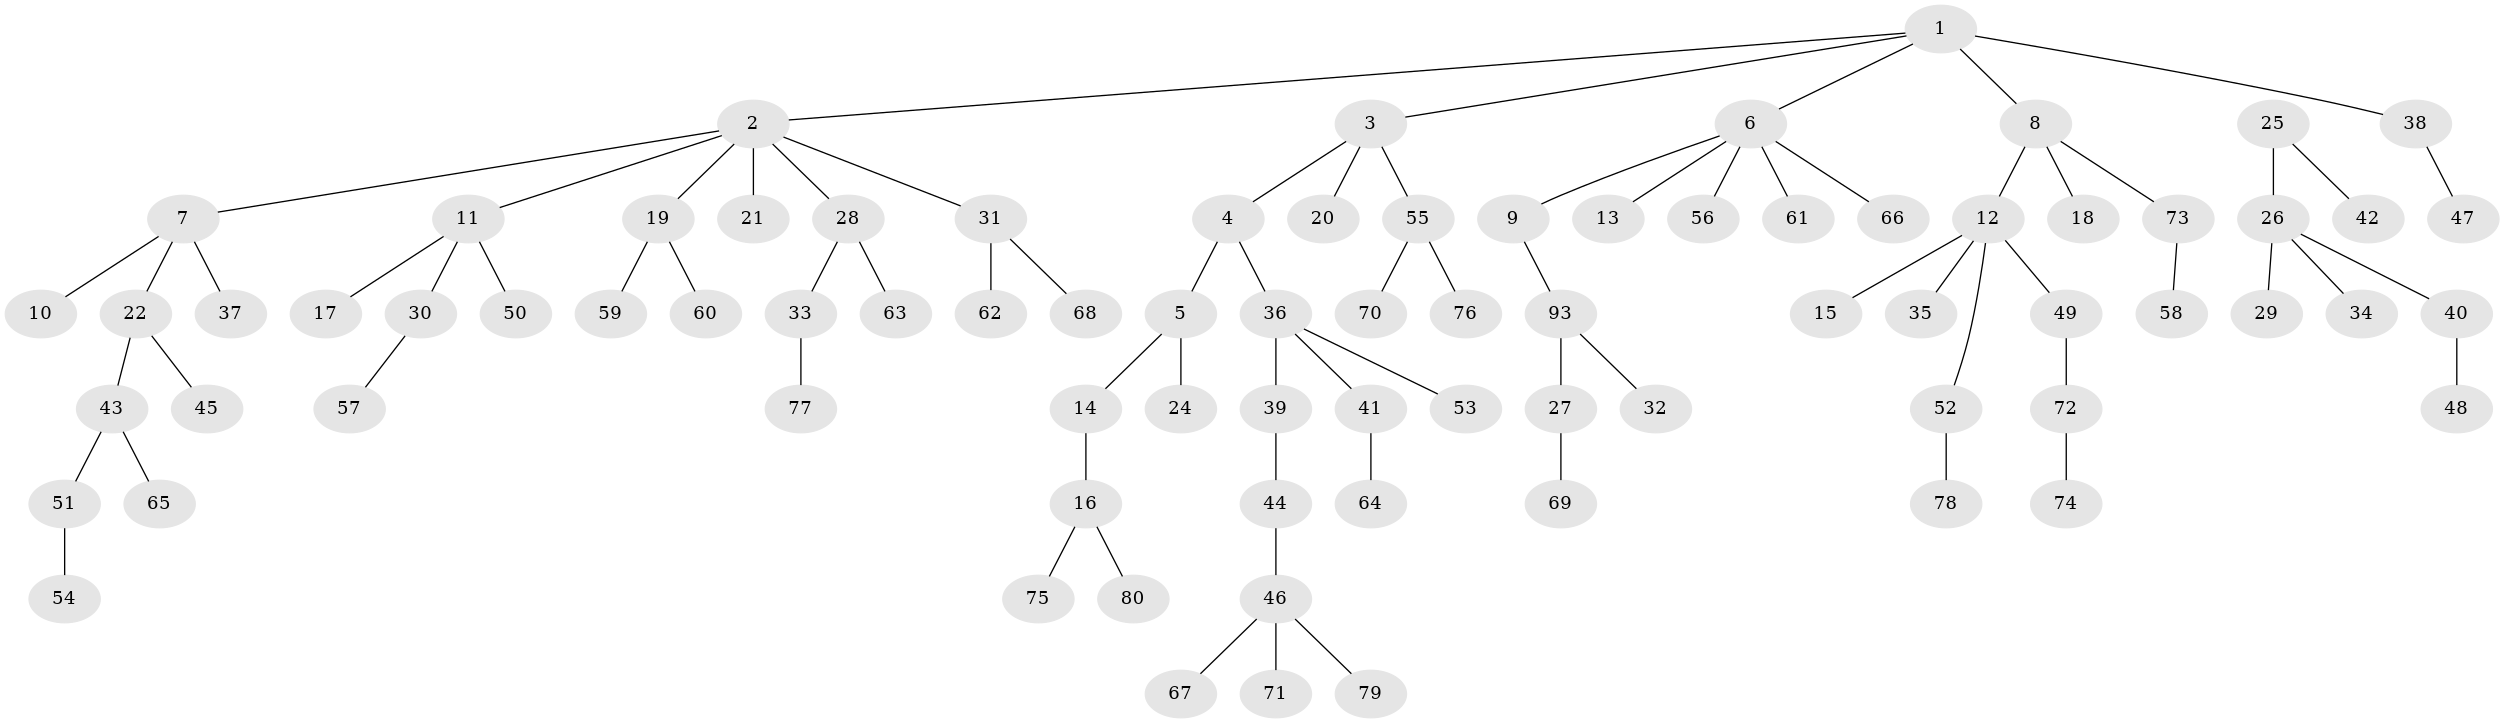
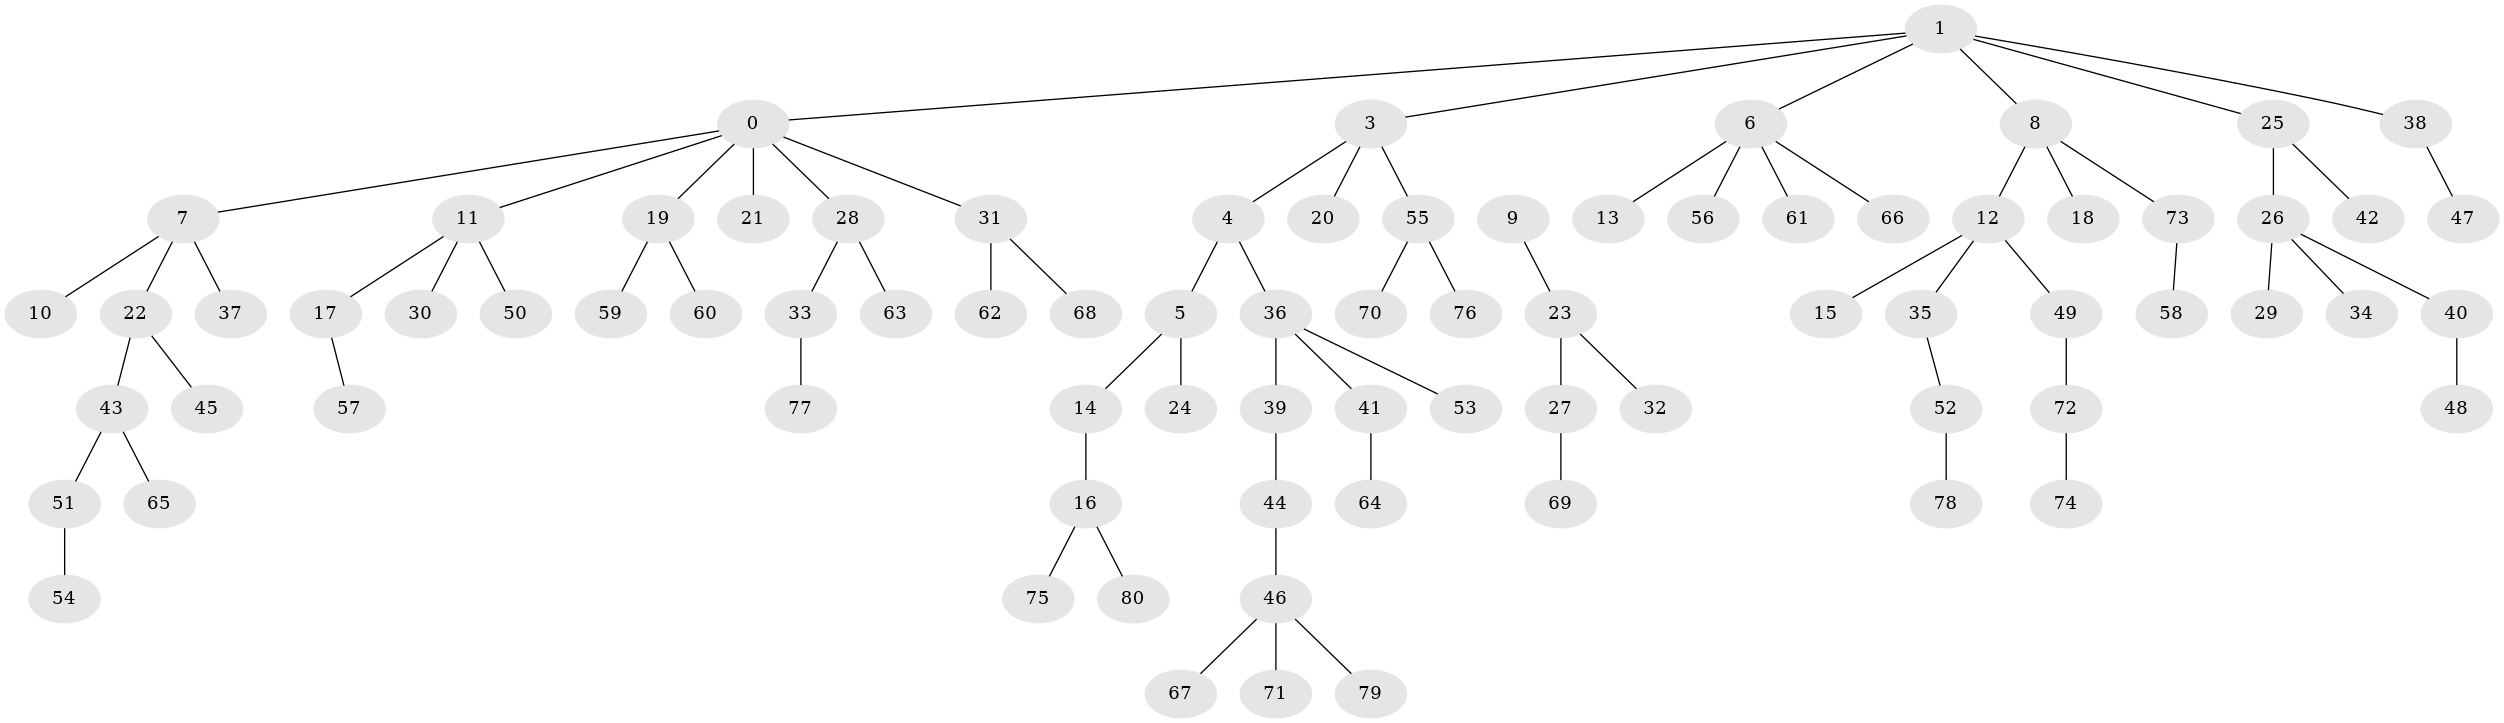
none -> (2107, 77)
(753, 124) -> (753, 124)
(1630, 168) -> none
(1561, 314) -> (1561, 314)
(1974, 315) -> (1934, 362)
(385, 362) -> (338, 362)
